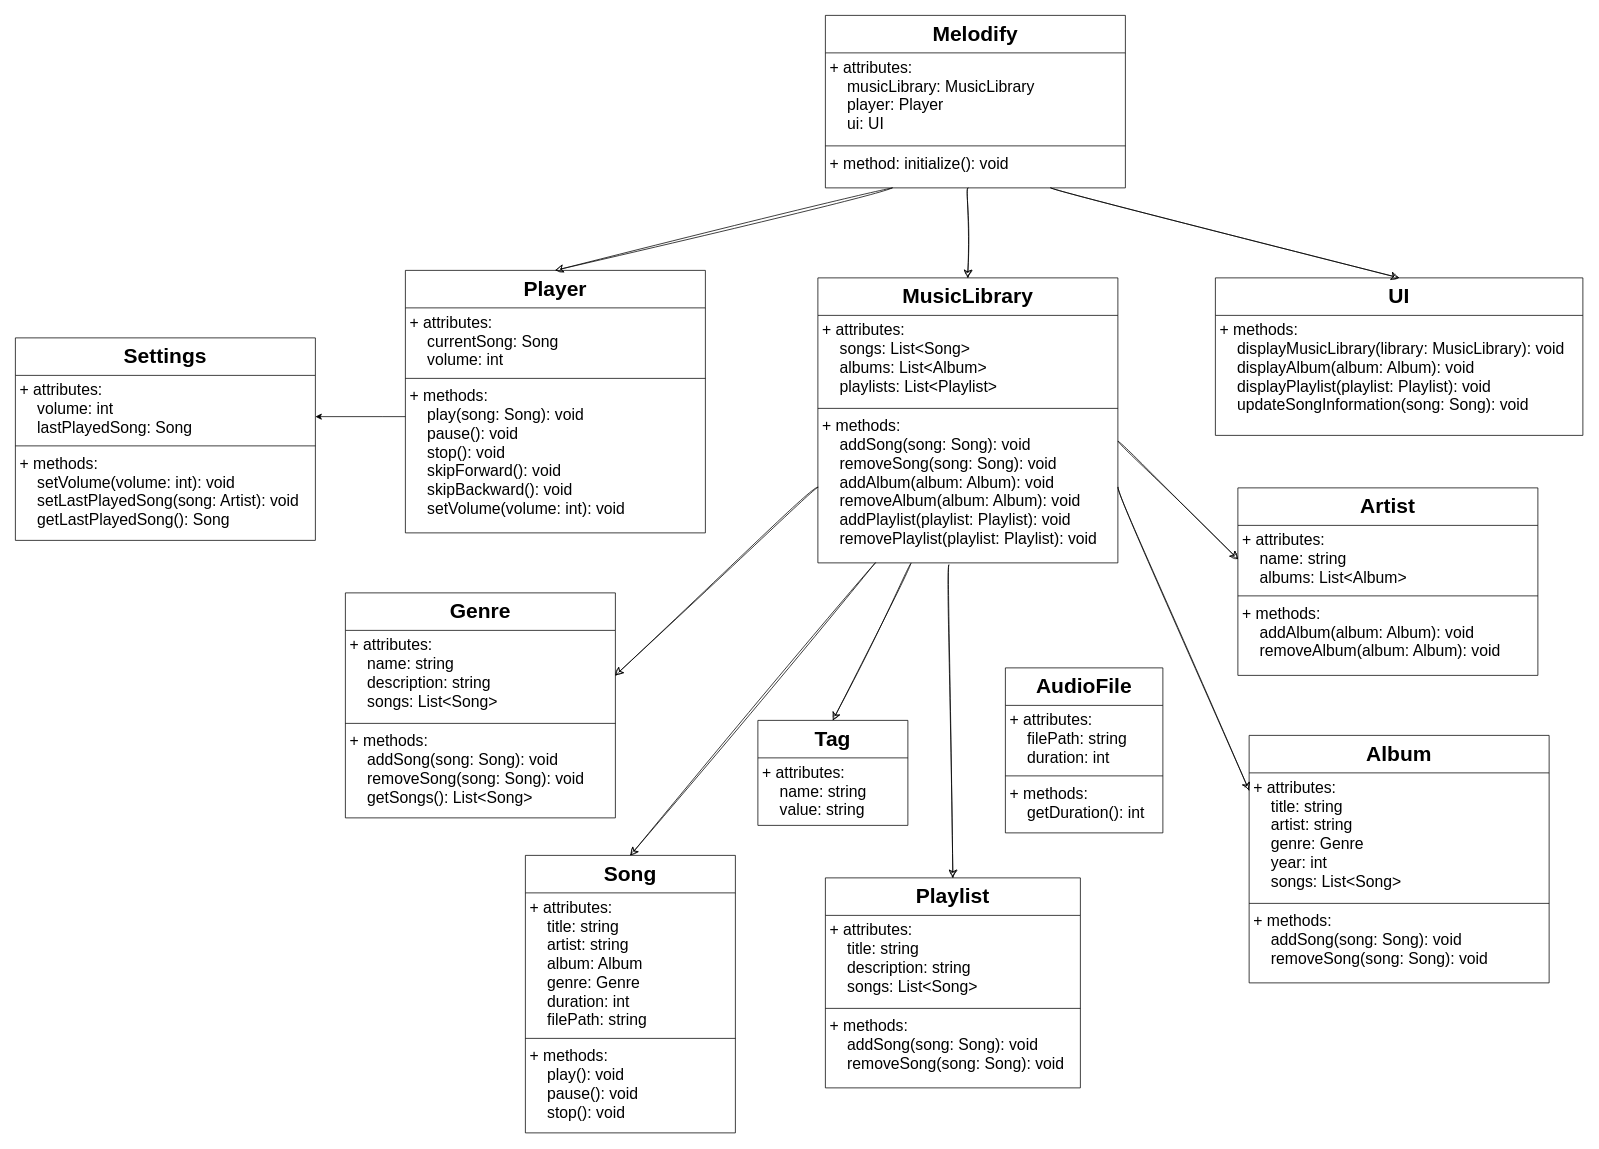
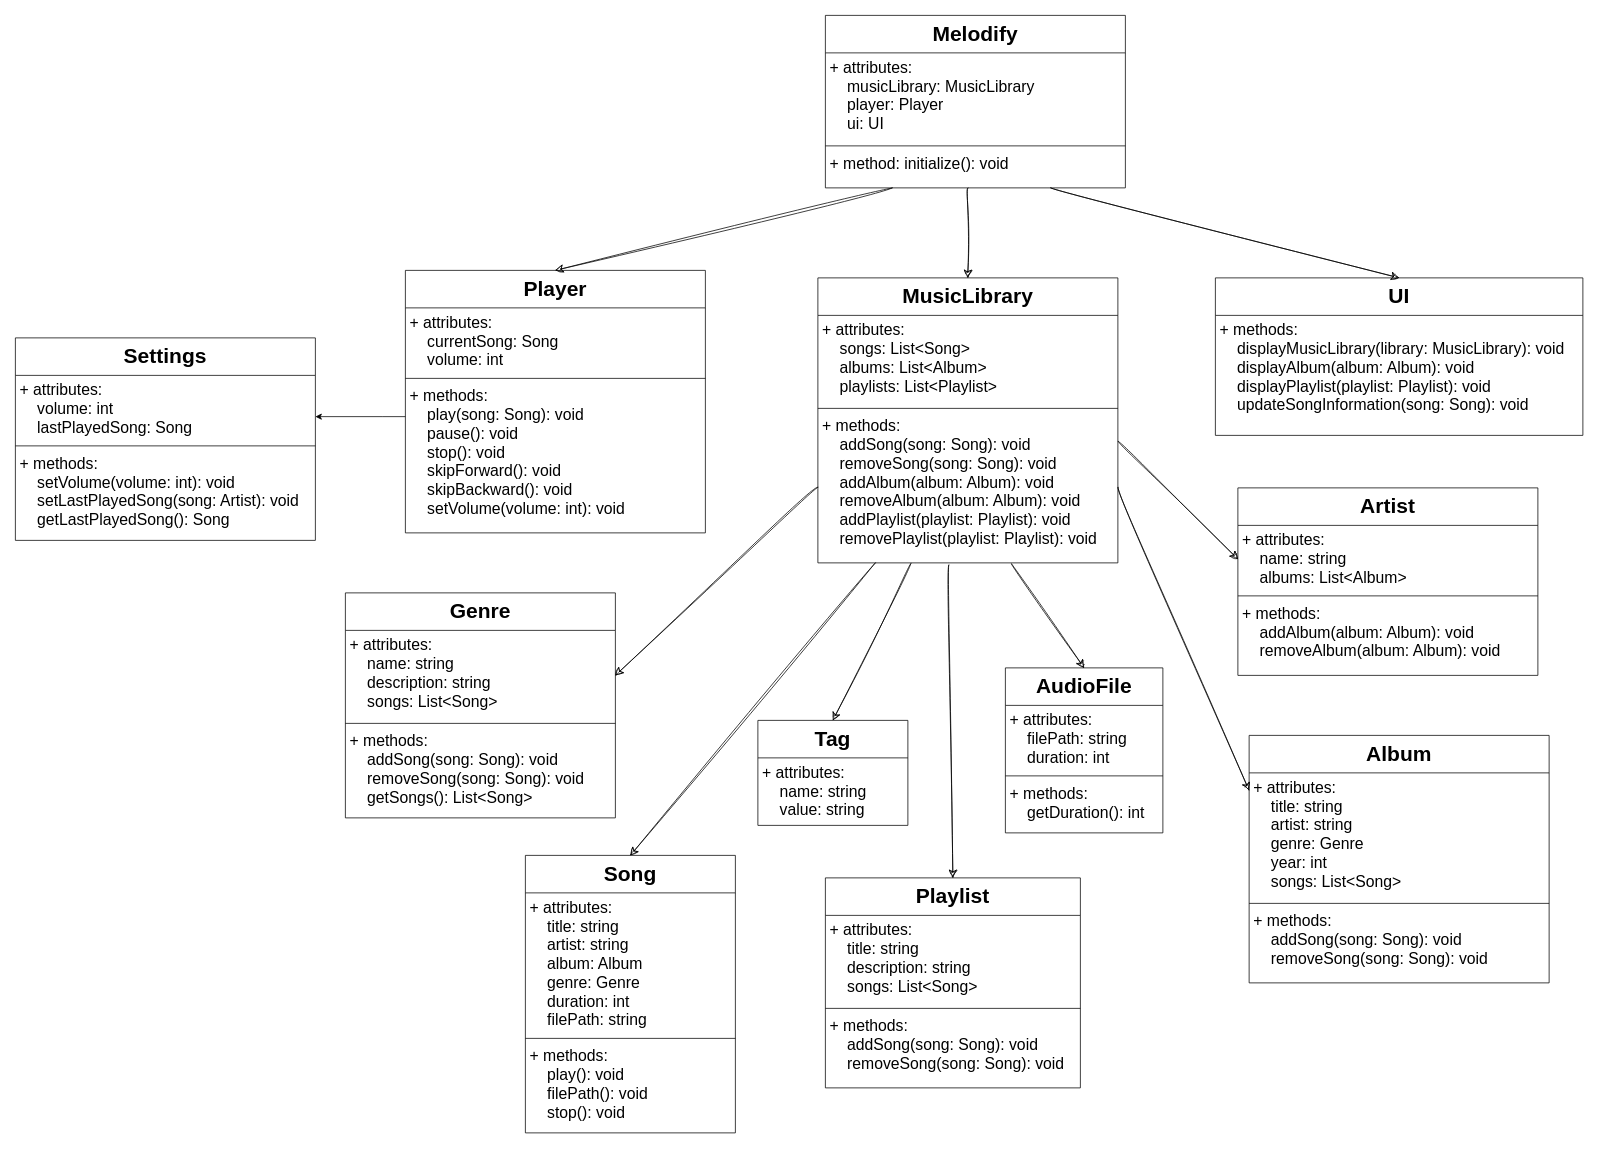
none -> (1047, 614)
(570, 1056) -> (570, 1056)
